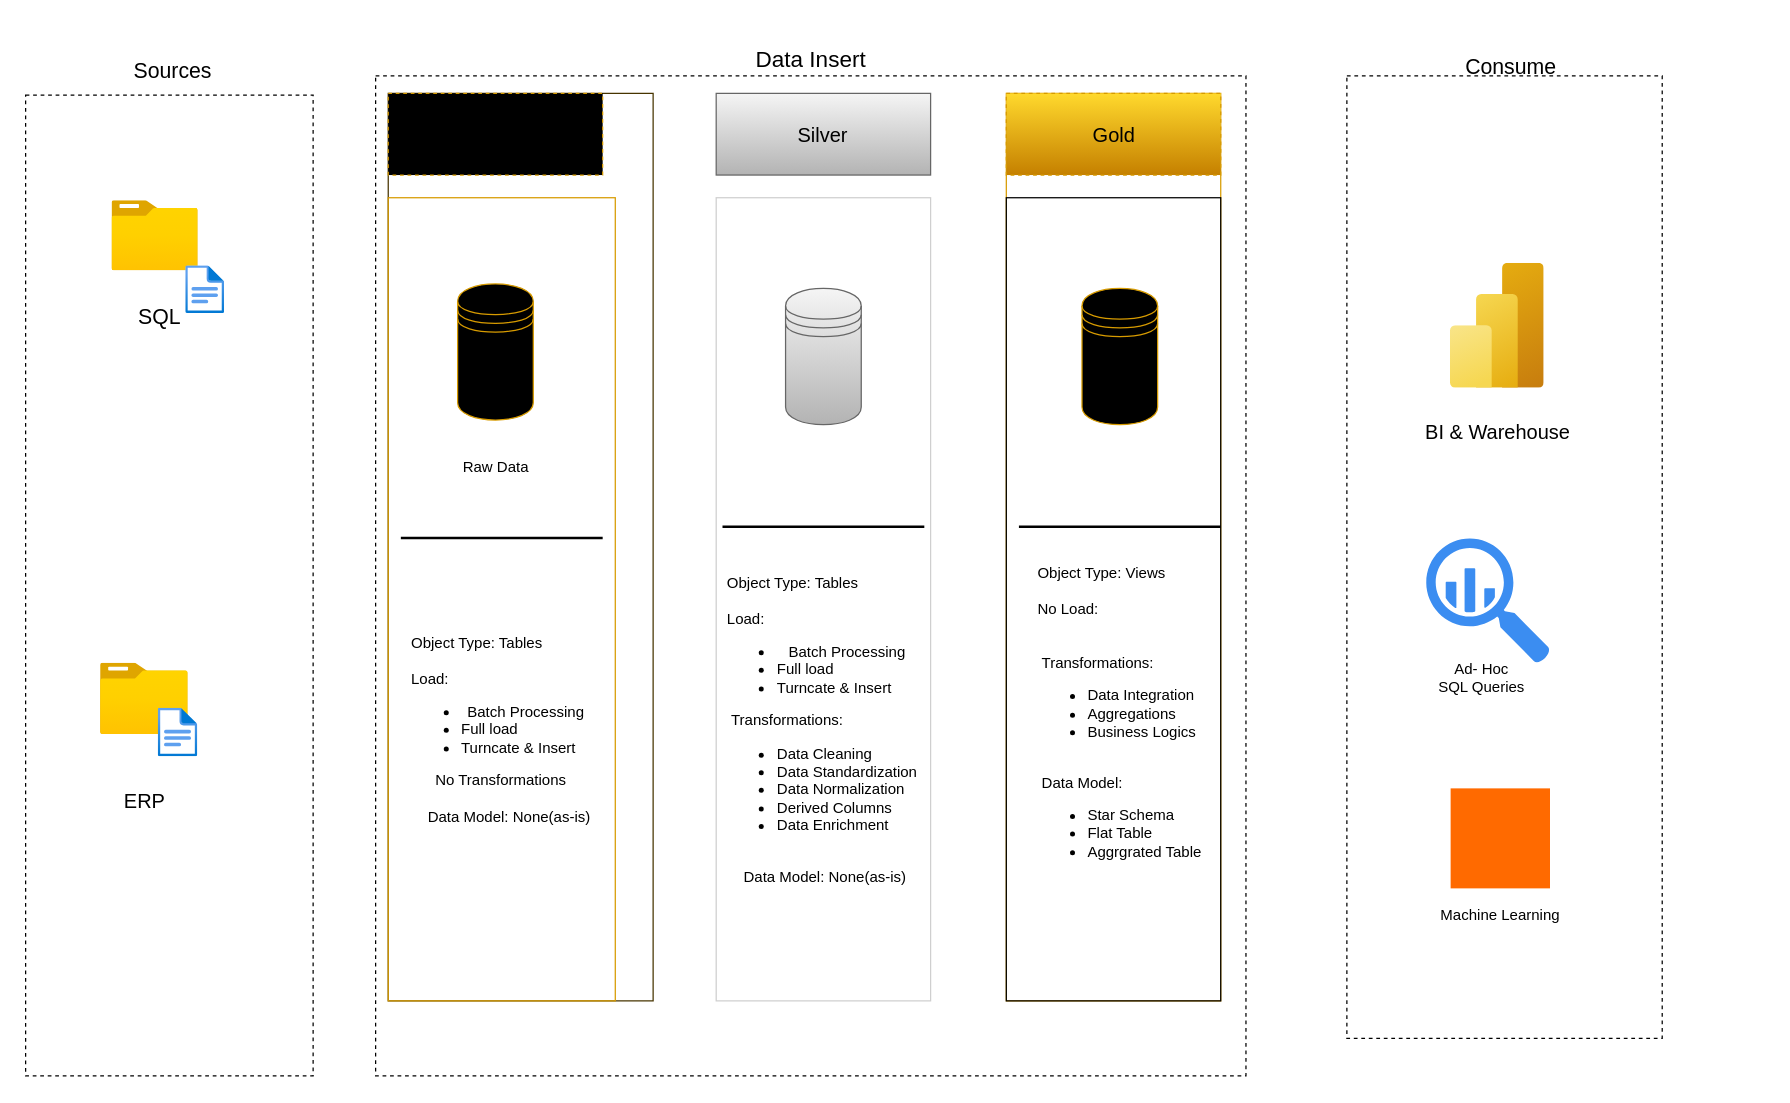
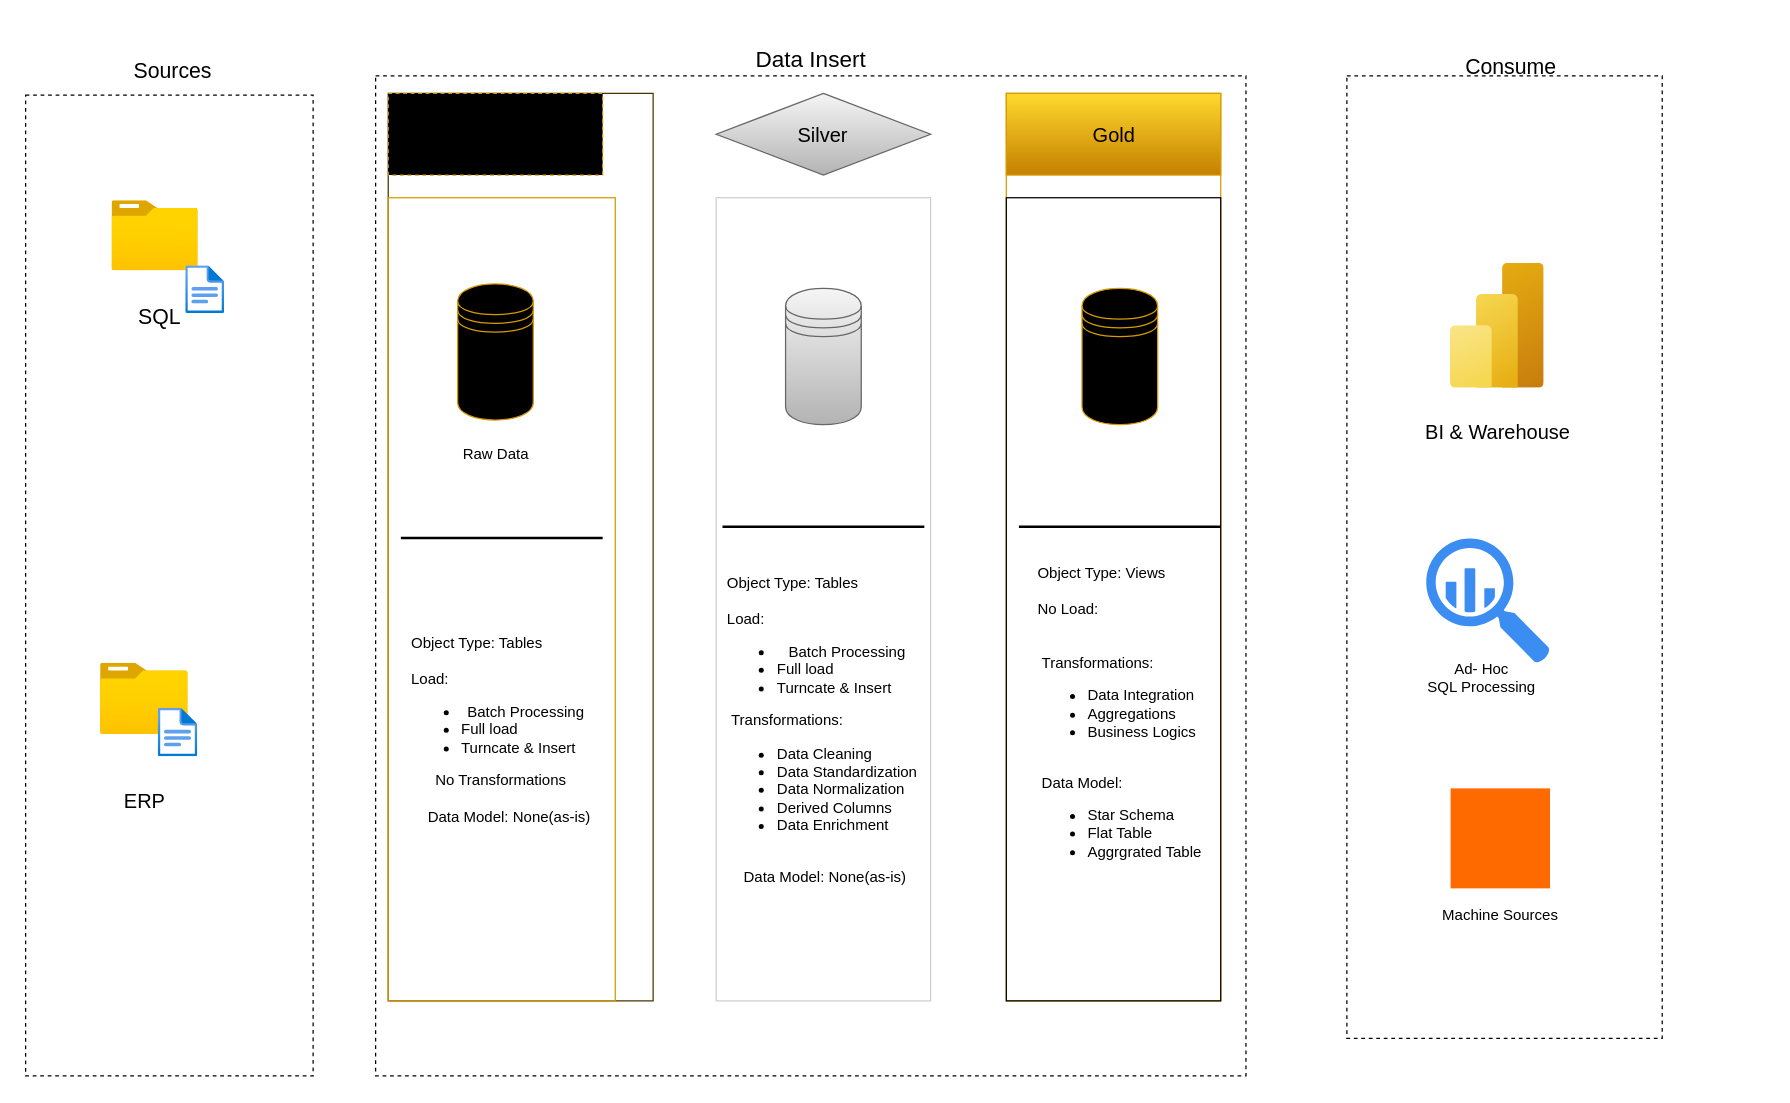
(823, 134) -> (823, 134)
(1114, 134) -> (1114, 134)
(495, 466) -> (495, 454)
(1482, 687) -> (1482, 687)
(1501, 924) -> (1501, 924)
